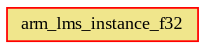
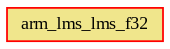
(103, 25) -> (85, 25)
